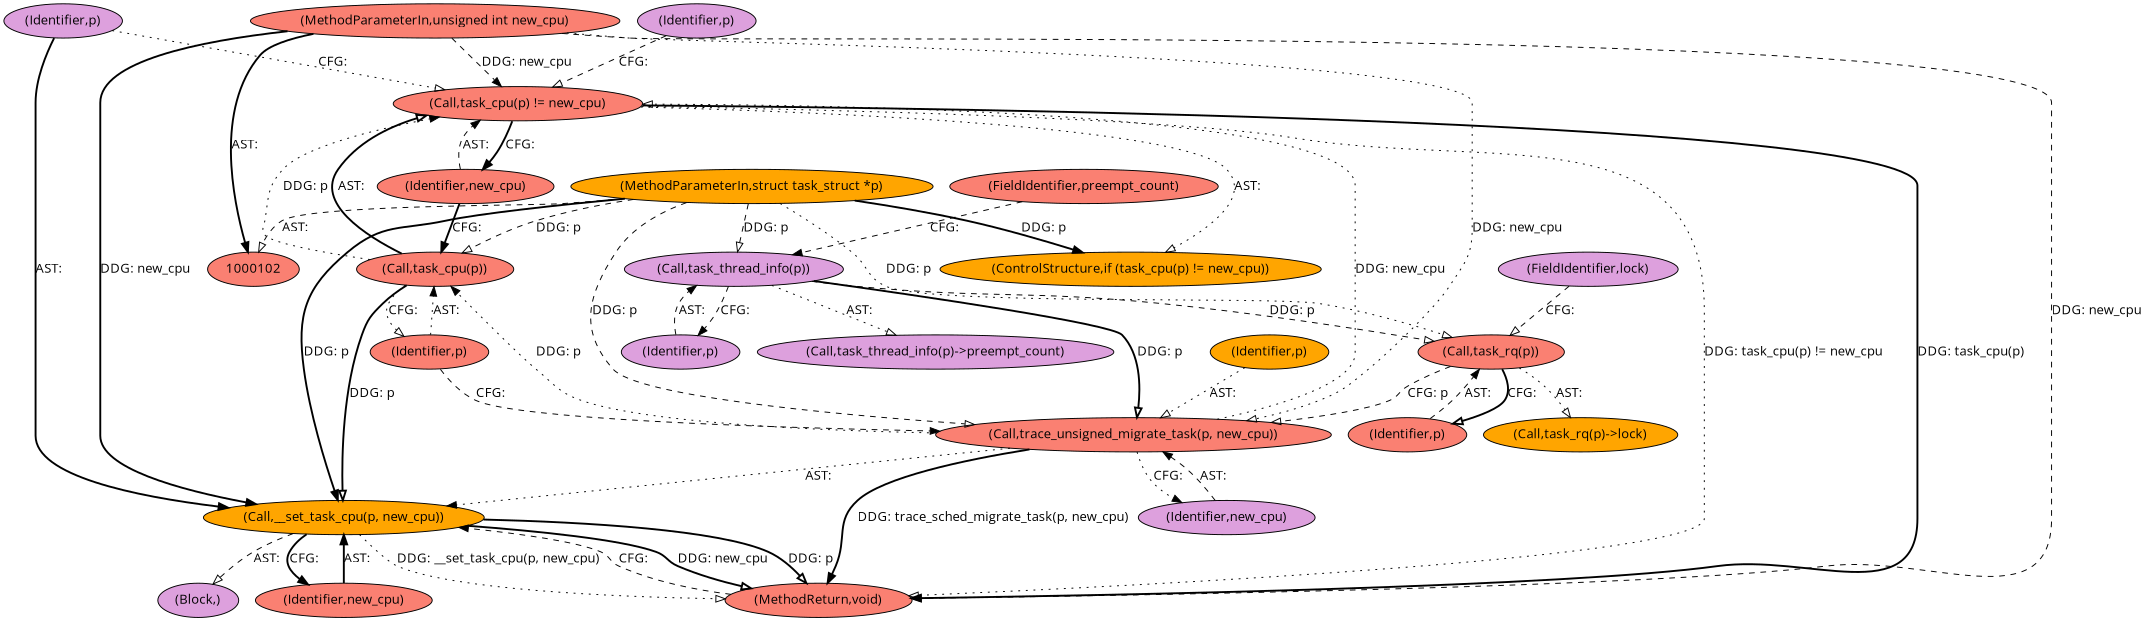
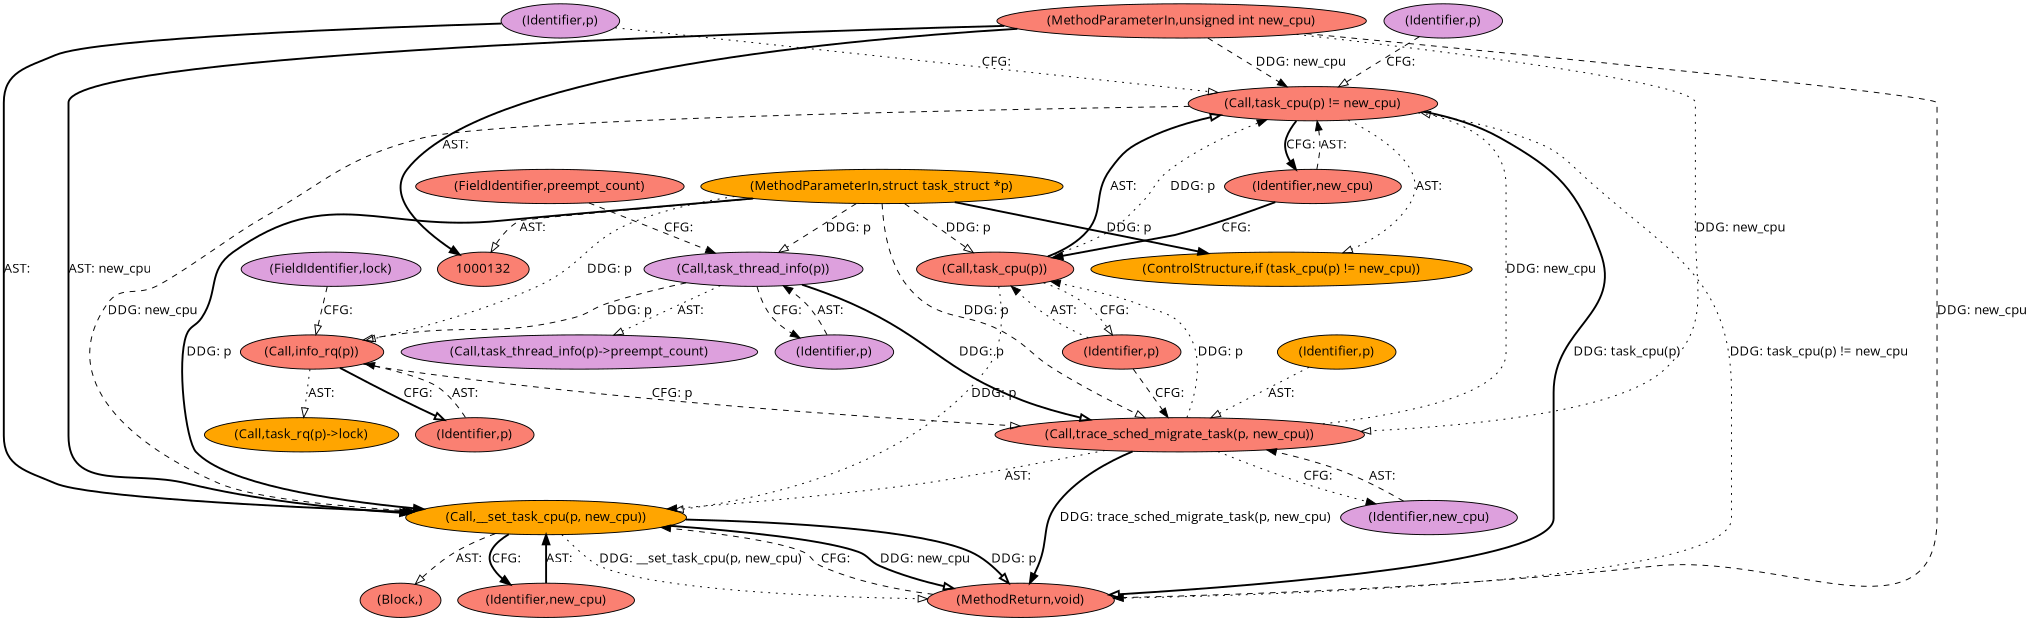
none -> (409, 142)
(145, 269) -> (110, 269)
(253, 269) -> (483, 269)
(1491, 352) -> (312, 352)
(350, 378) -> (887, 449)
(1133, 435) -> (1180, 435)
(198, 600) -> (401, 600)
